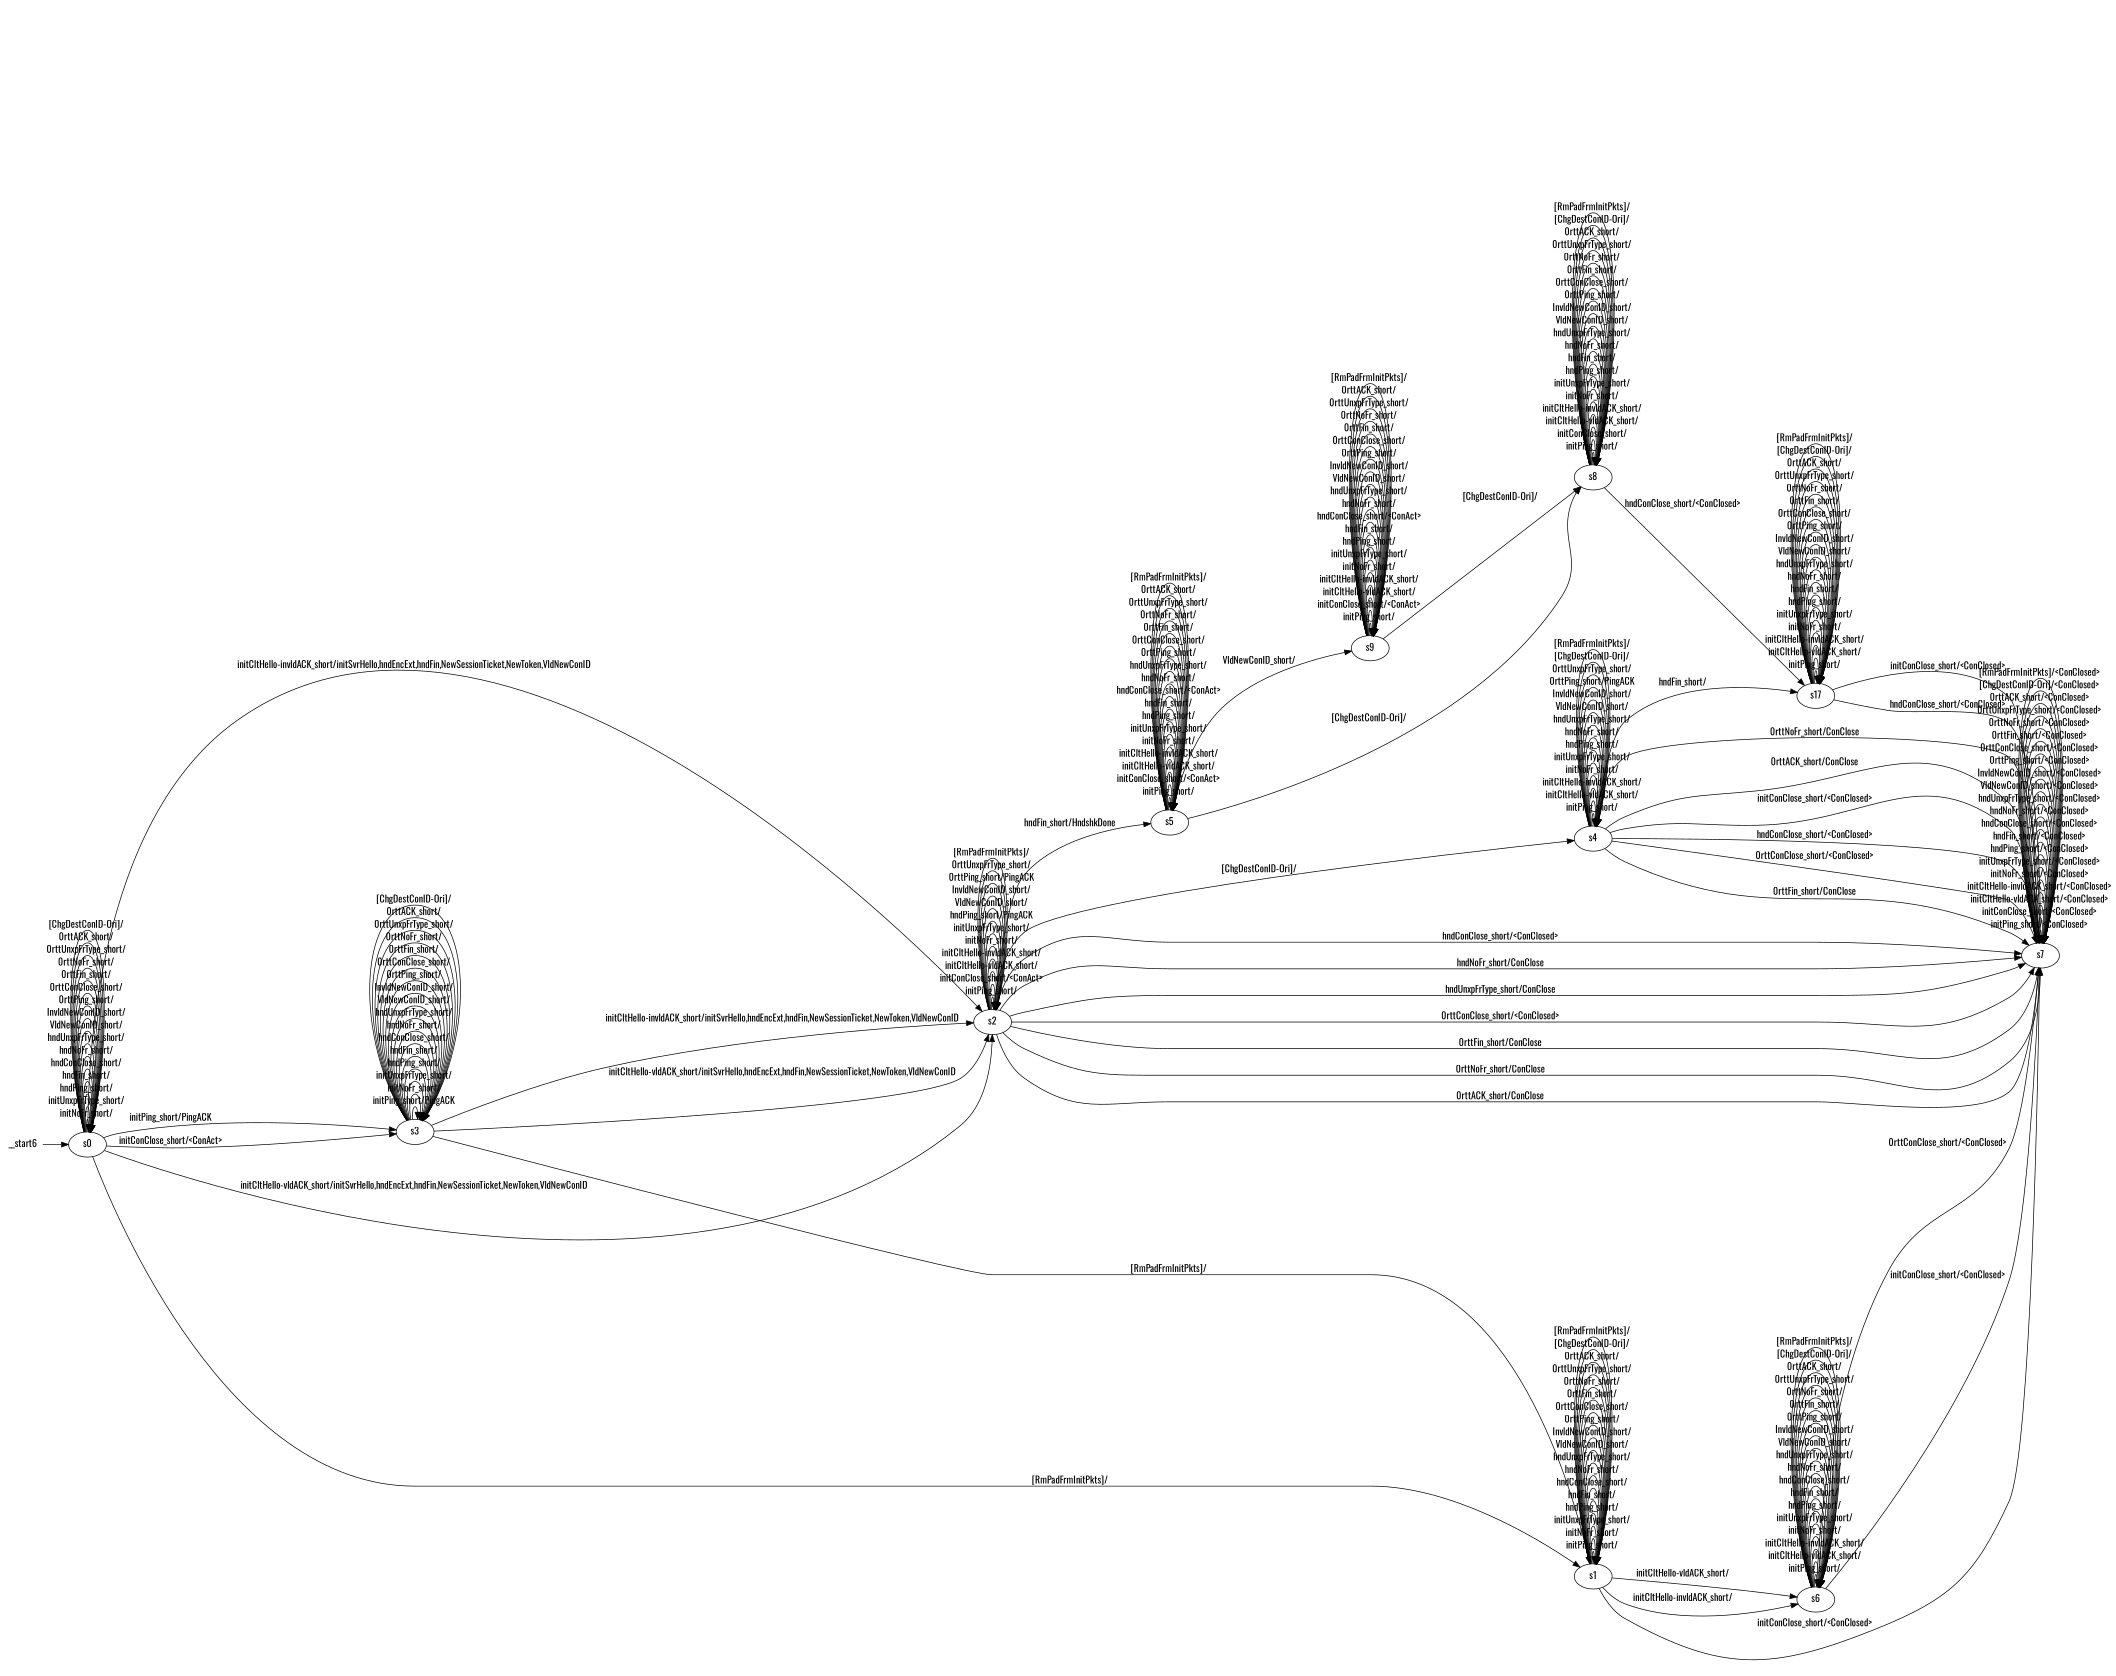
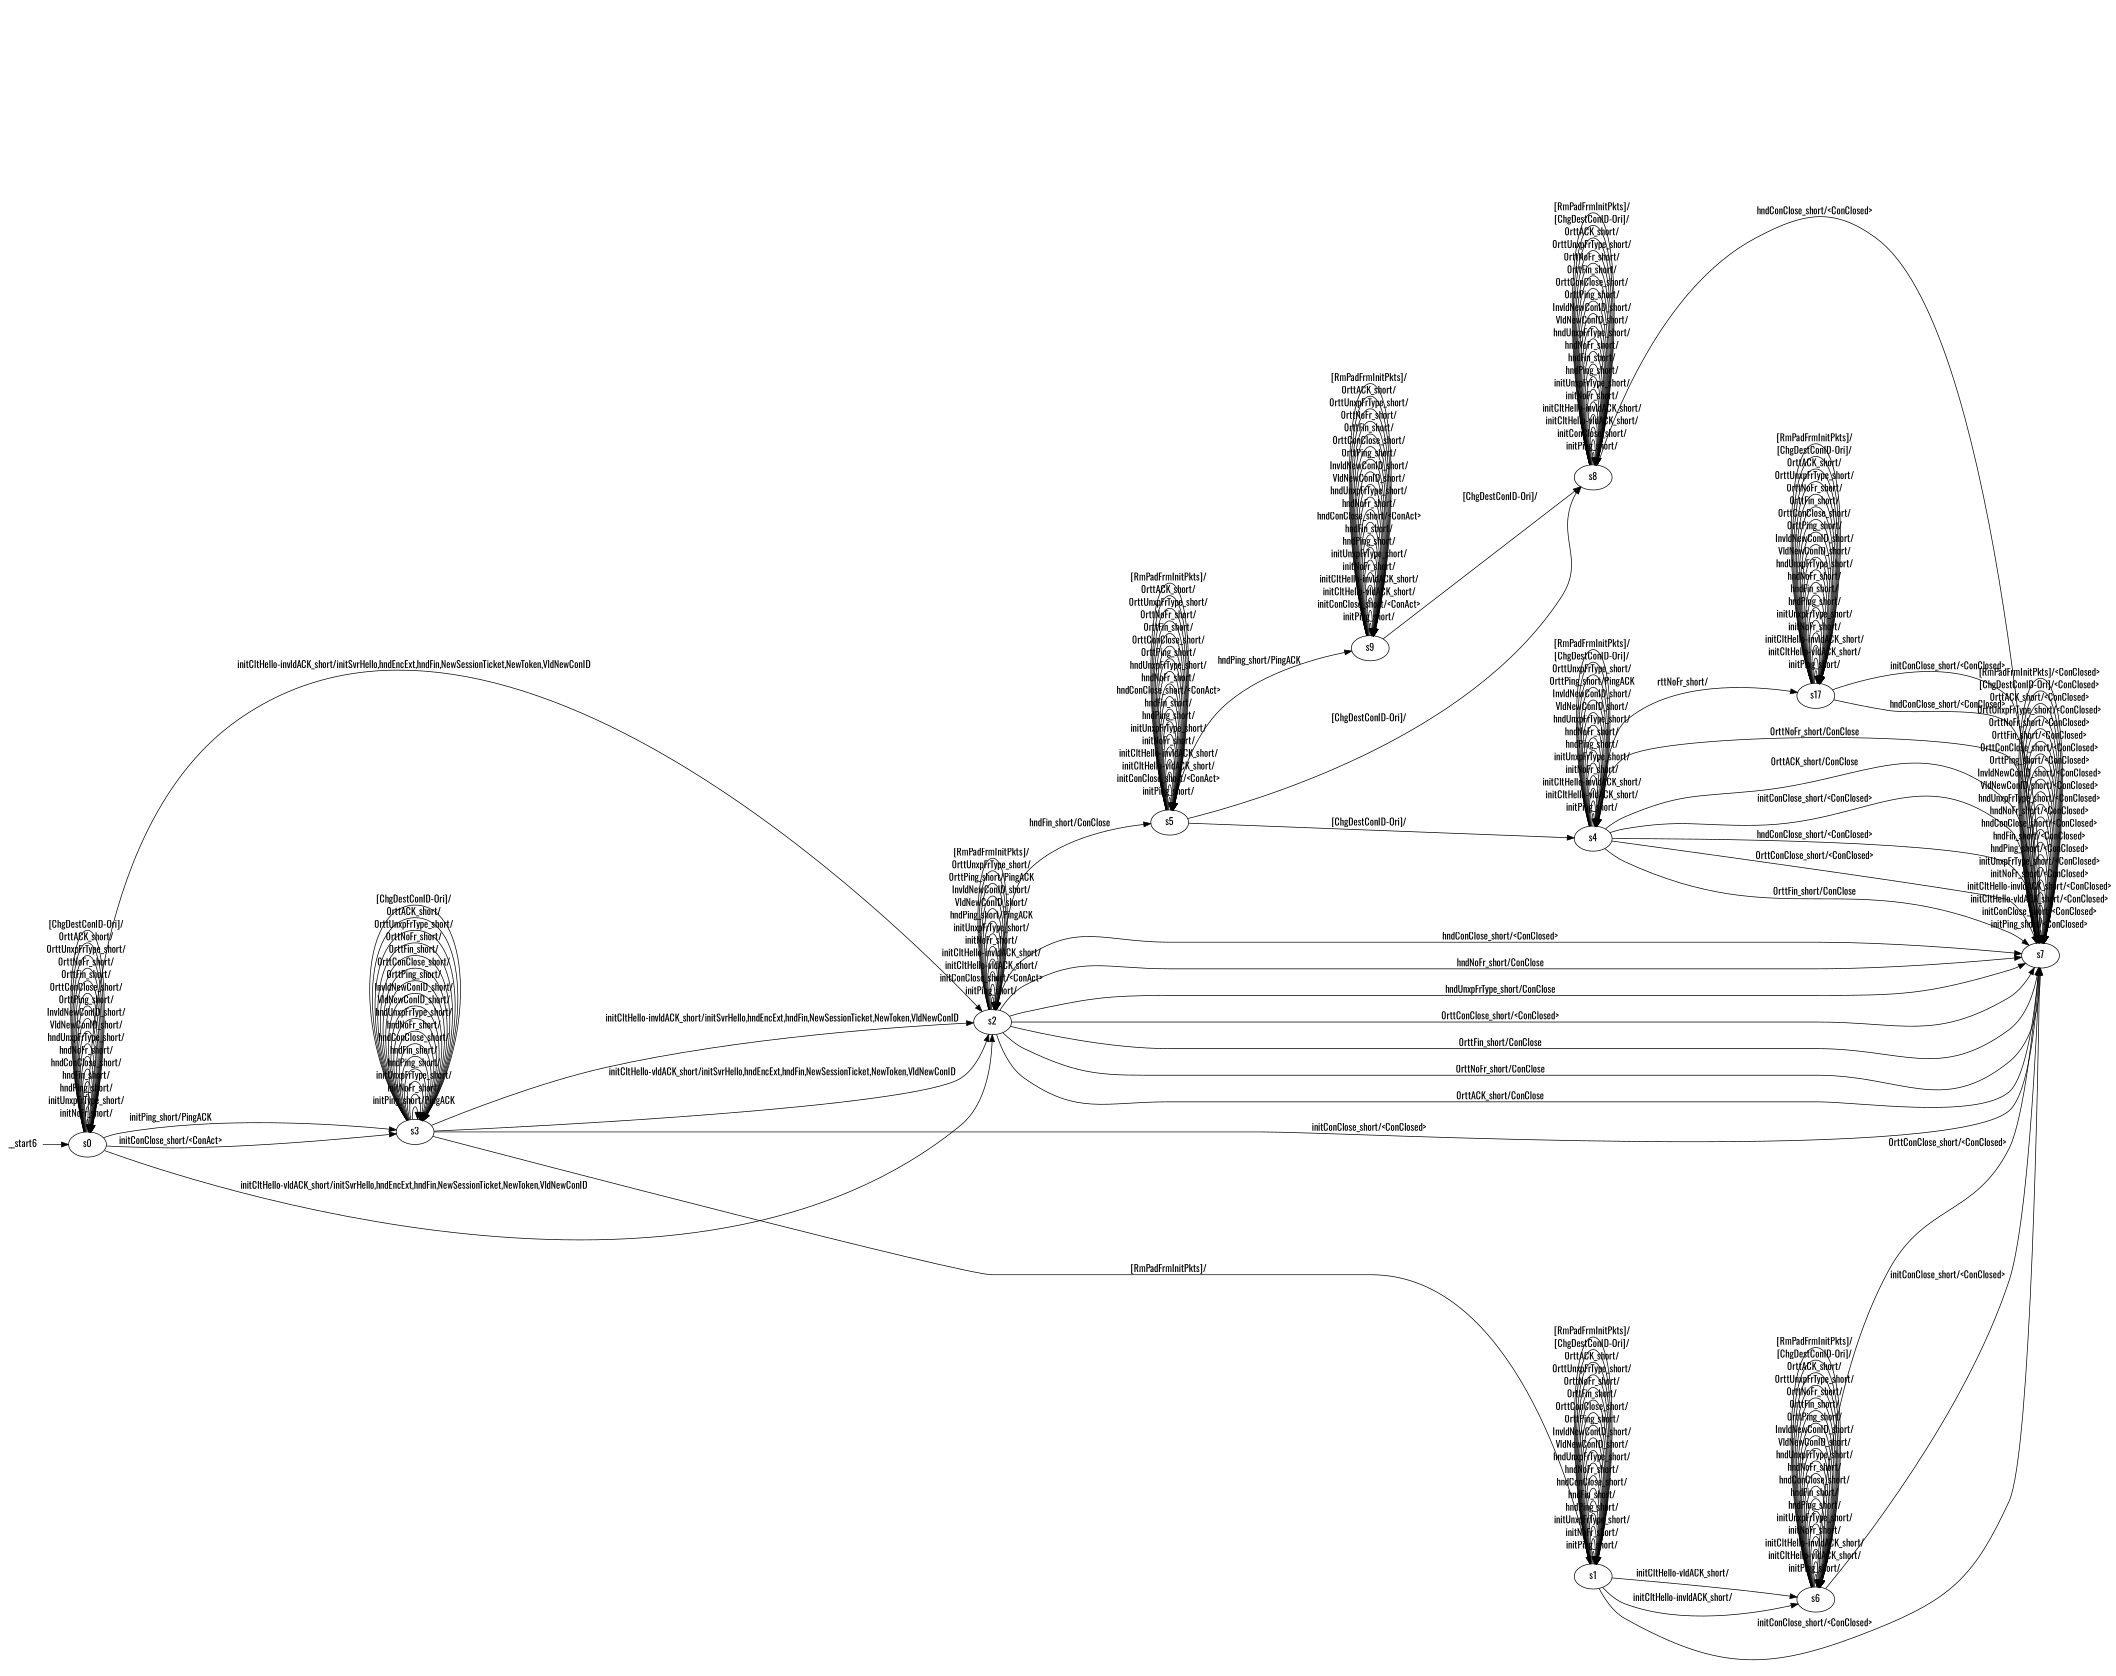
(1702, 584) -> (1952, 374)
(1260, 661) -> (1260, 661)
(1684, 683) -> (1684, 683)
(1071, 824) -> (1071, 824)
(1251, 881) -> (1378, 830)
none -> (1294, 1133)
(760, 1486) -> none
